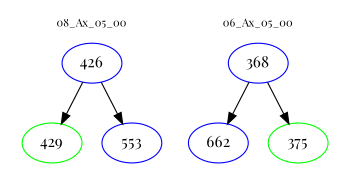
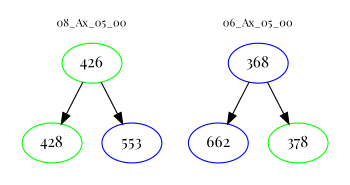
(92, 63) -> (92, 63)
(52, 143) -> (52, 143)
(298, 143) -> (298, 143)
